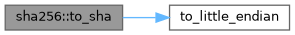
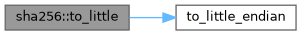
(64, 18) -> (67, 18)
